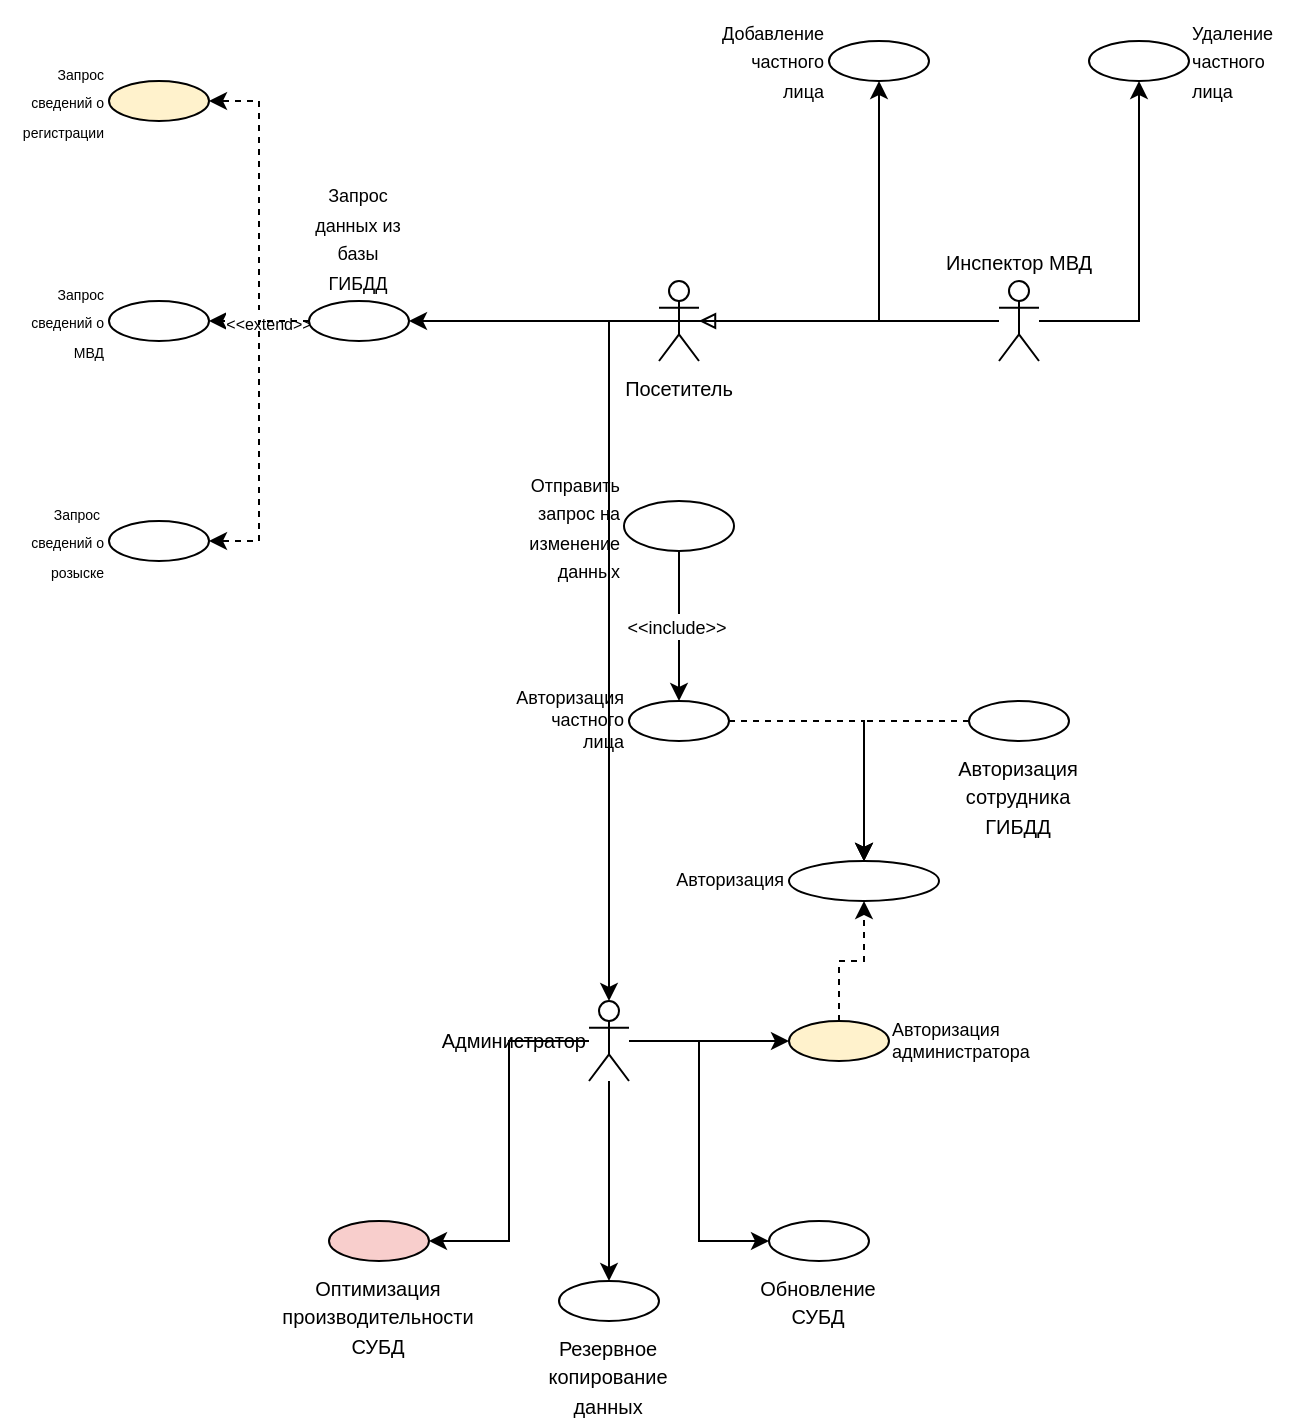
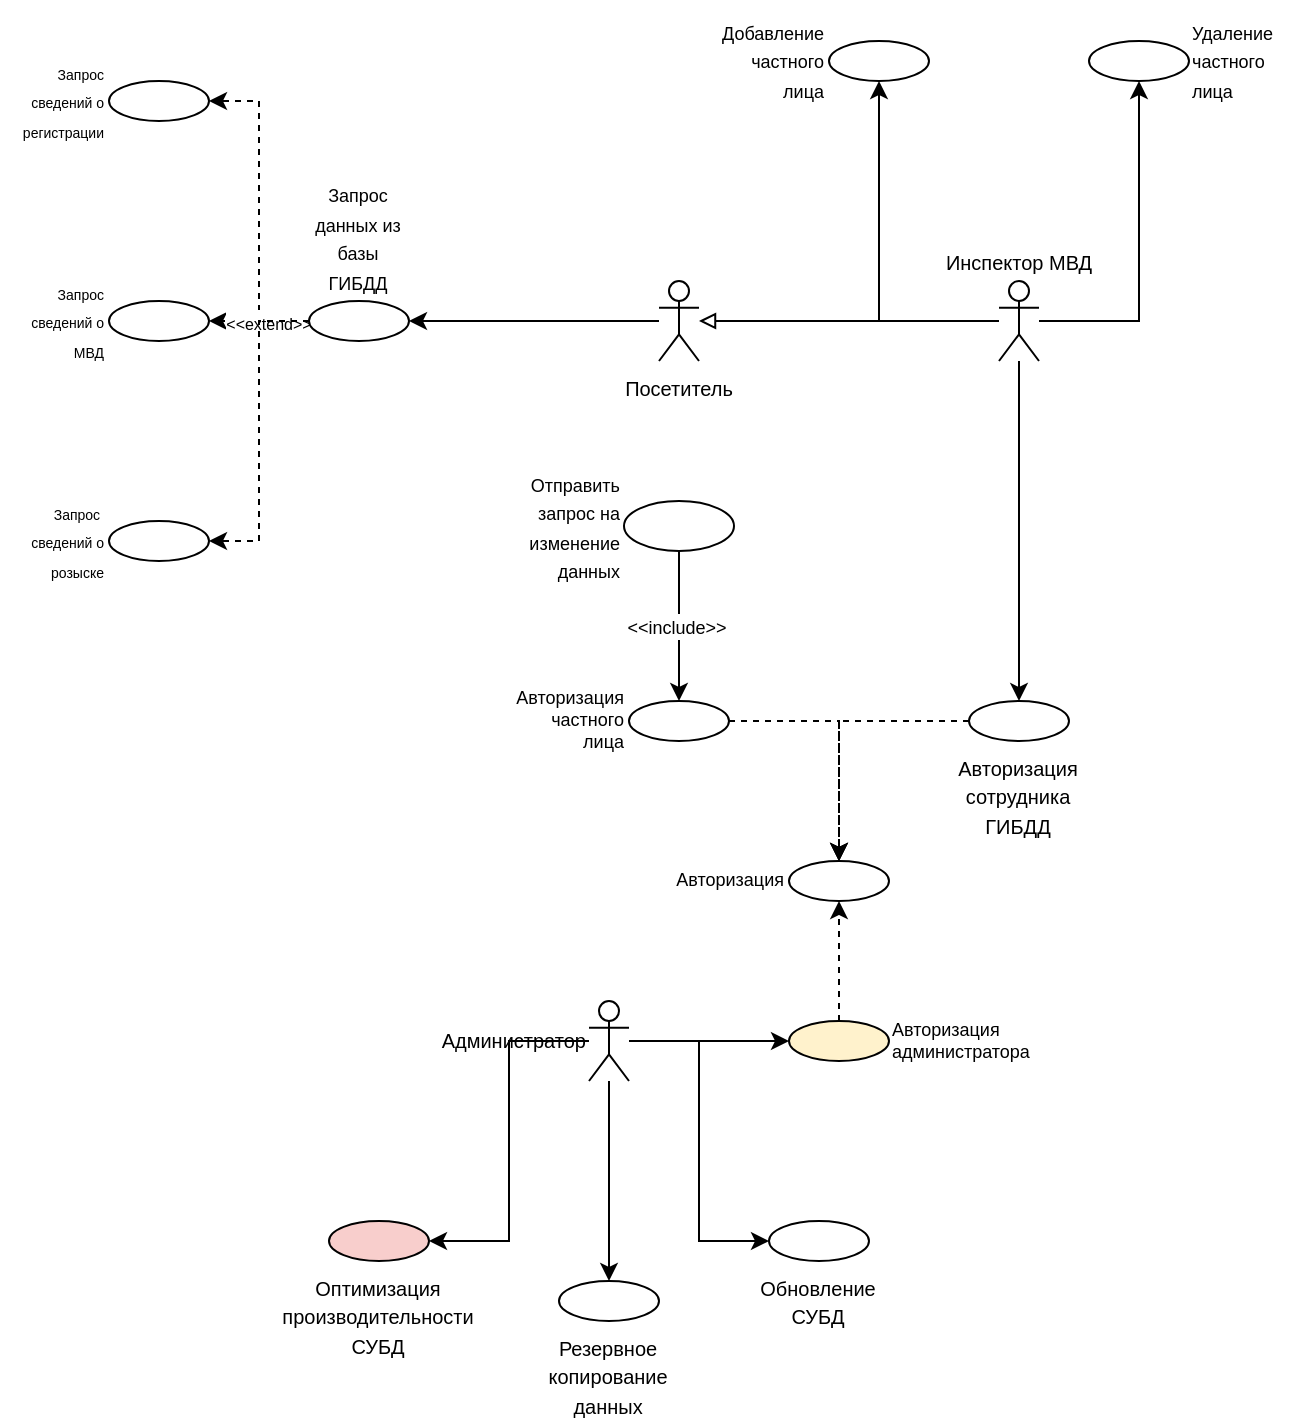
(159, 101) -> (159, 101)
(609, 656) -> (1019, 524)
(864, 881) -> (839, 881)
